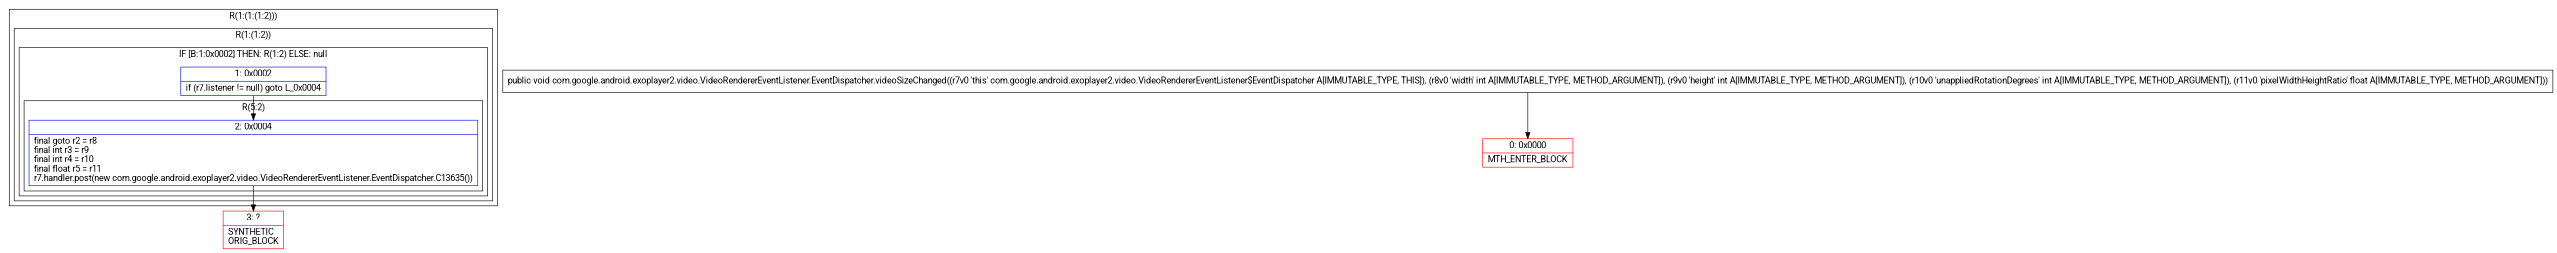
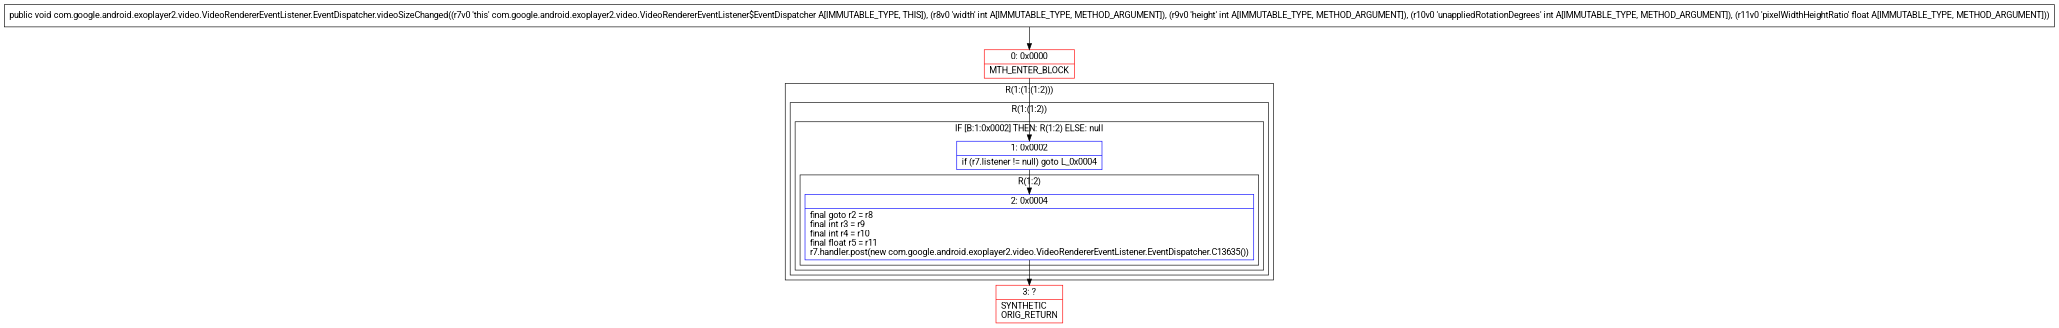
none -> (1029, 107)
(253, 108) -> (1029, 182)
(253, 241) -> (1029, 316)
